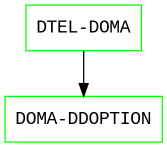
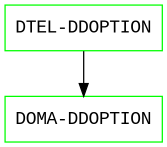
(84, 28) -> (84, 28)
